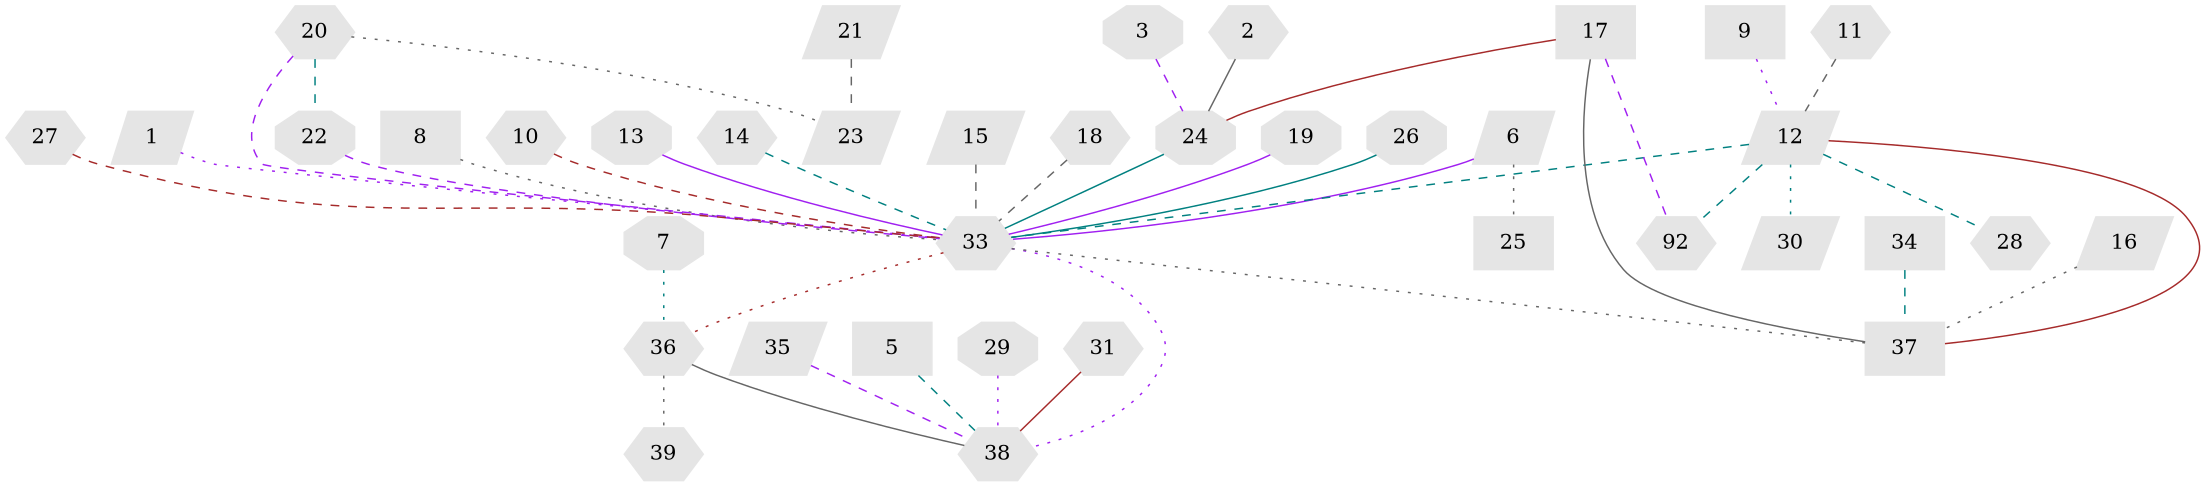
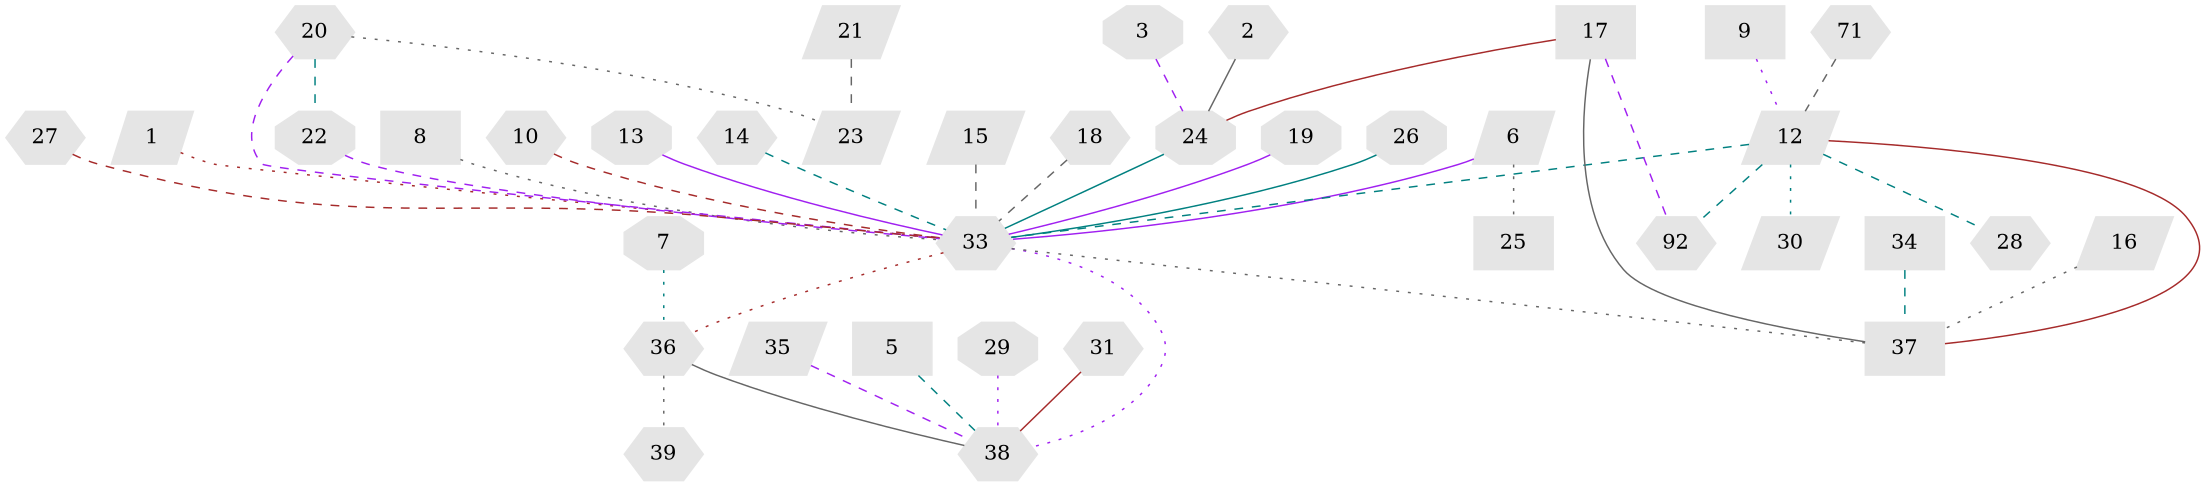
(1851, 32) -> (1851, 32)
(559, 200) -> (559, 200)
